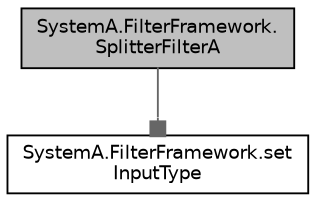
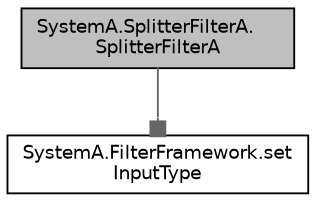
(158, 38) -> (158, 38)
